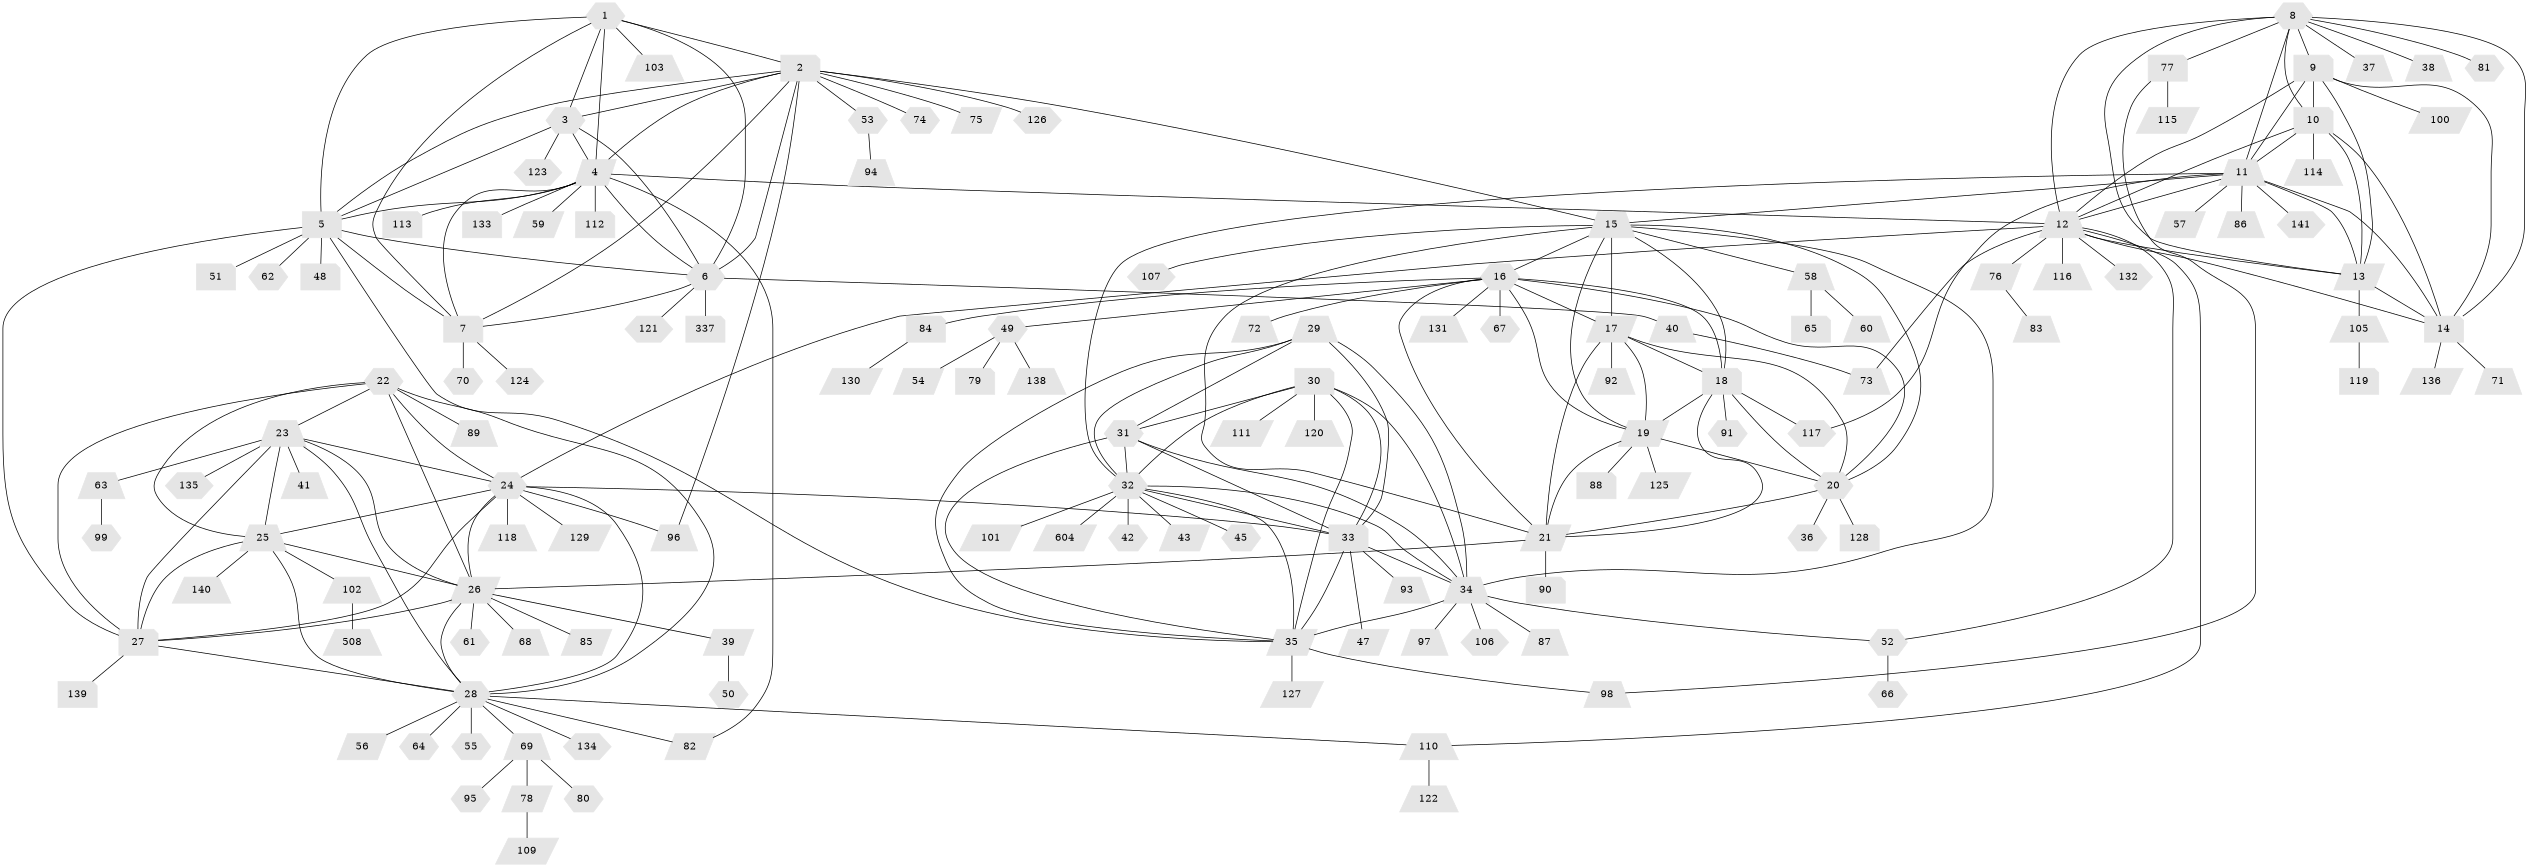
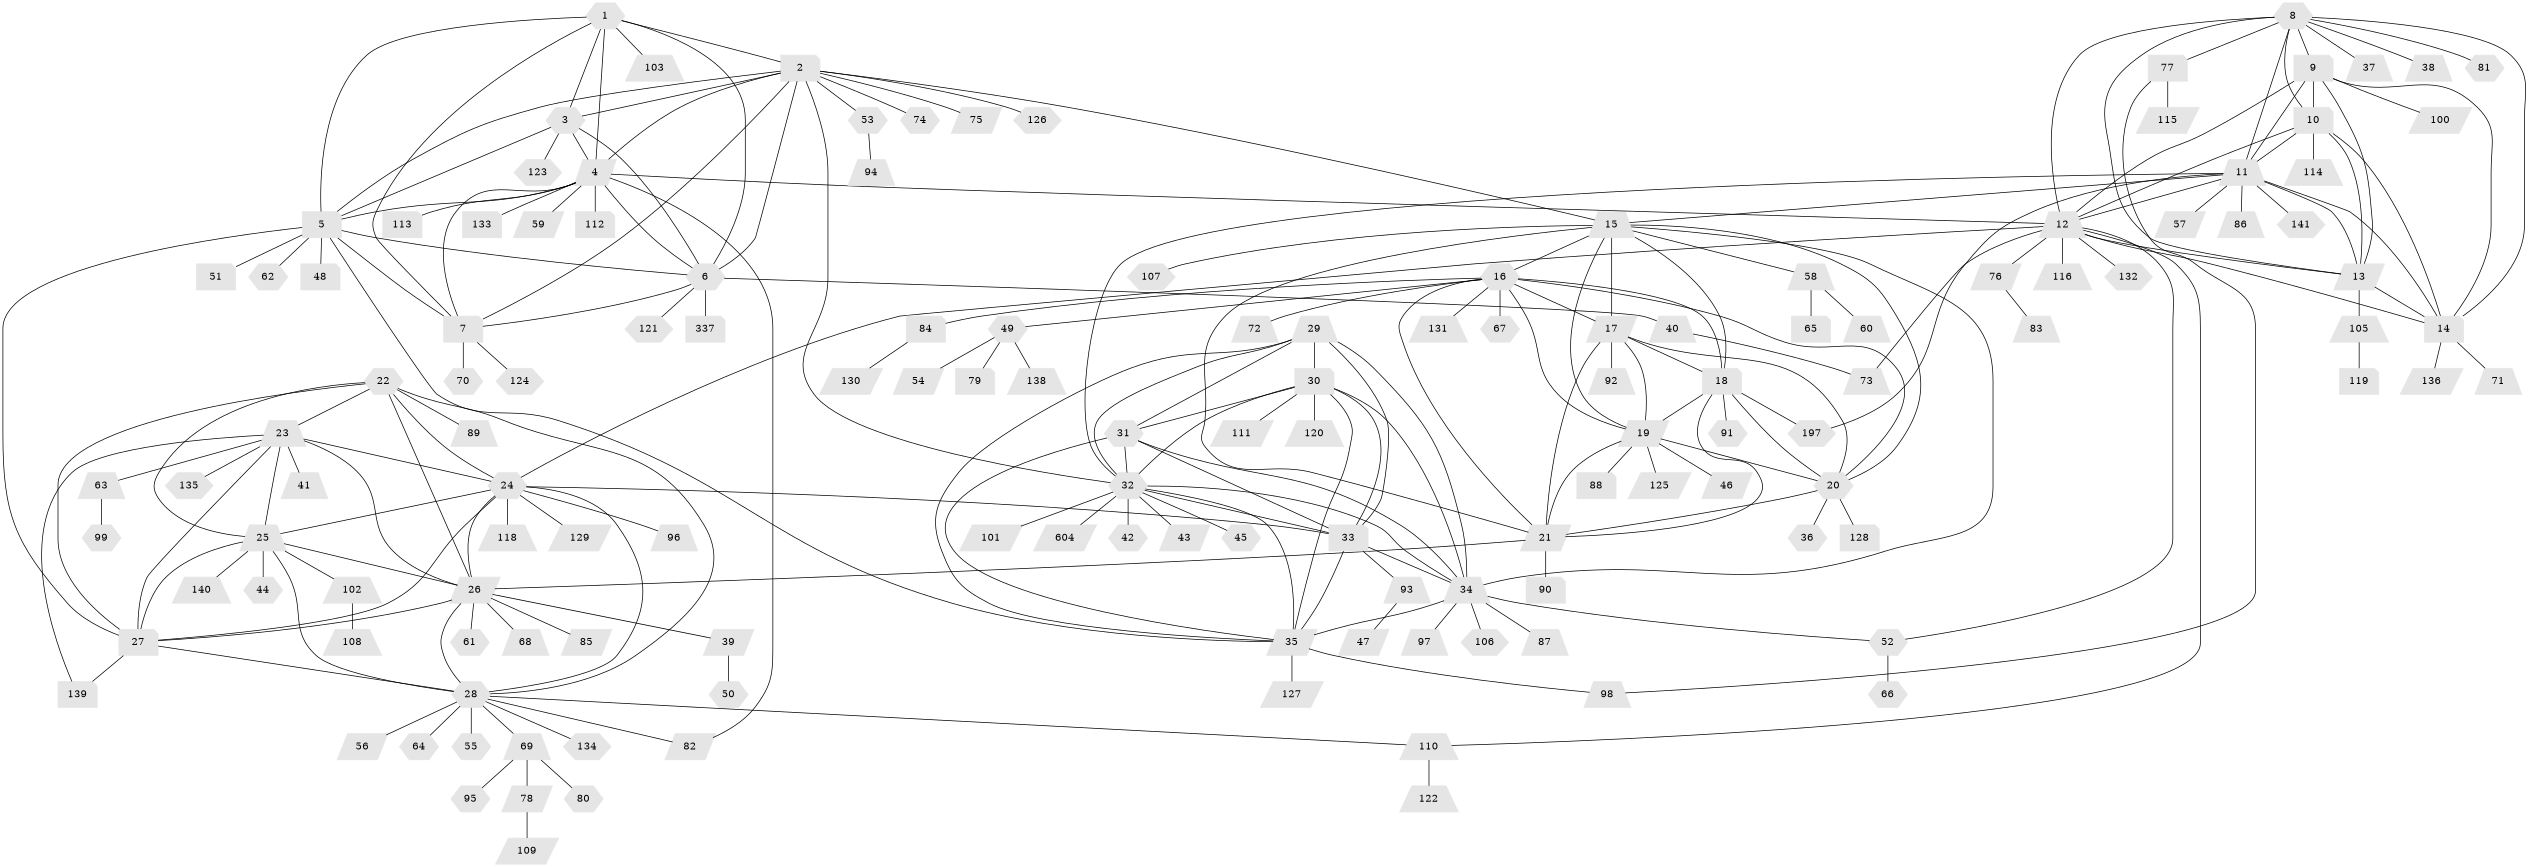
(752, 306) -> (812, 390)
none -> (1314, 355)
(1812, 434) -> (1812, 434)
none -> (1727, 486)
(379, 557) -> (65, 482)
none -> (263, 590)
(1356, 590) -> (1389, 612)
(352, 642) -> (352, 642)
